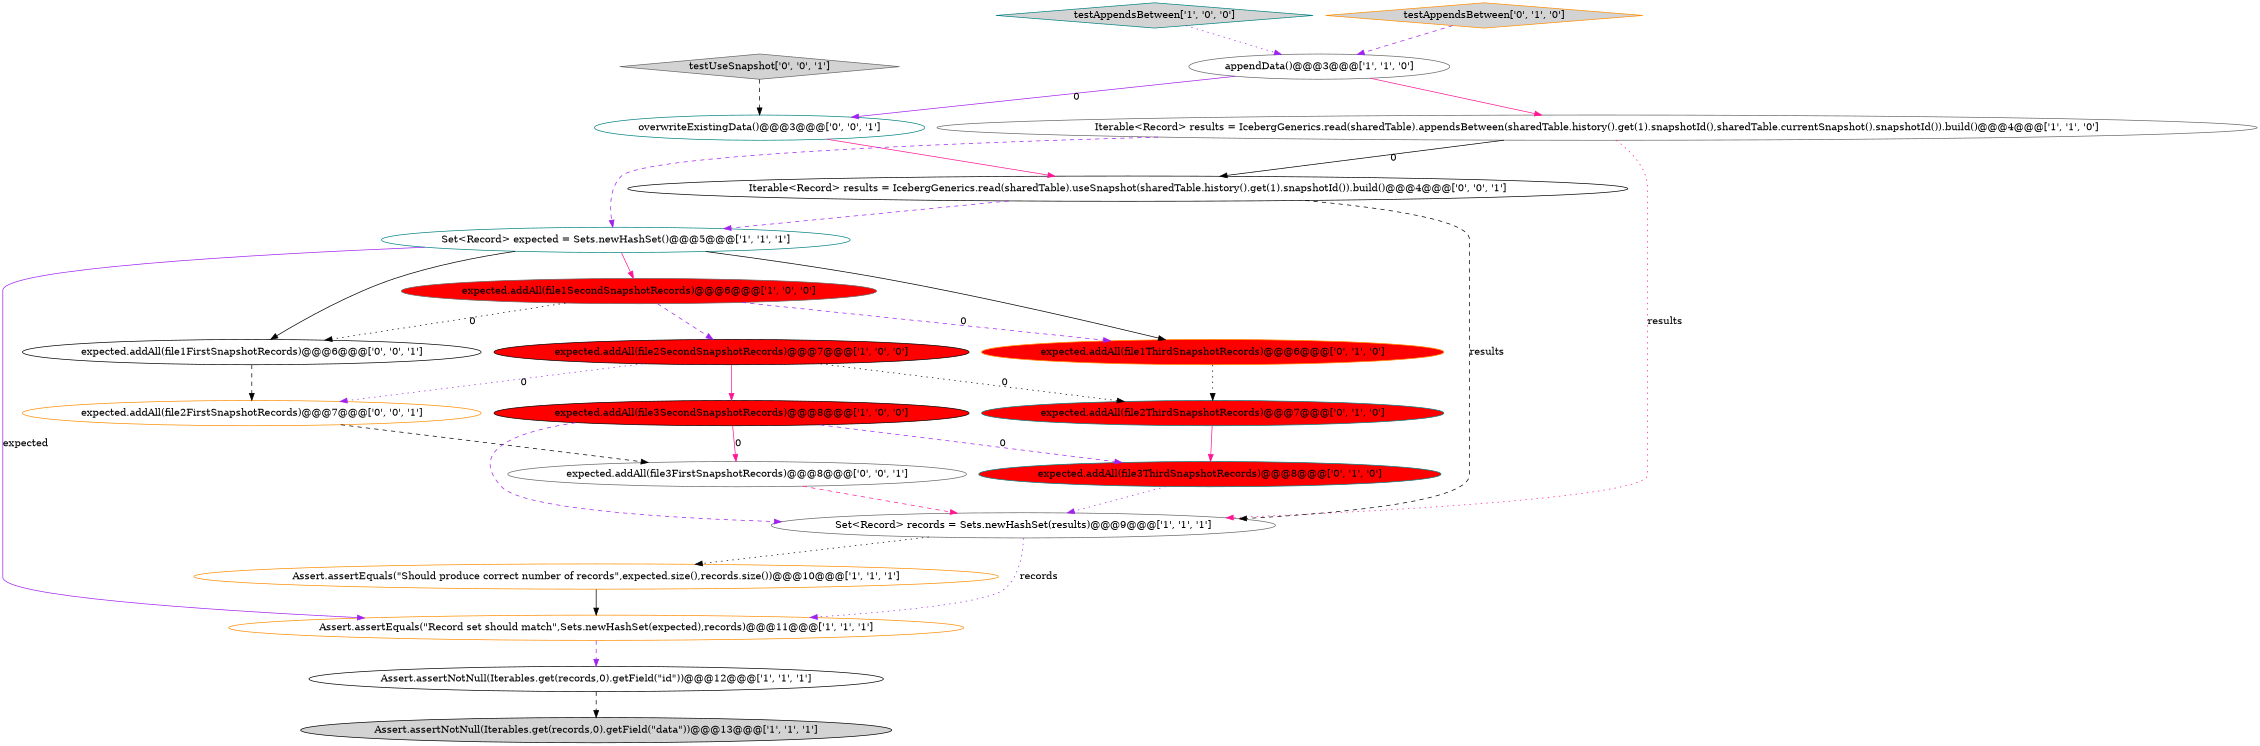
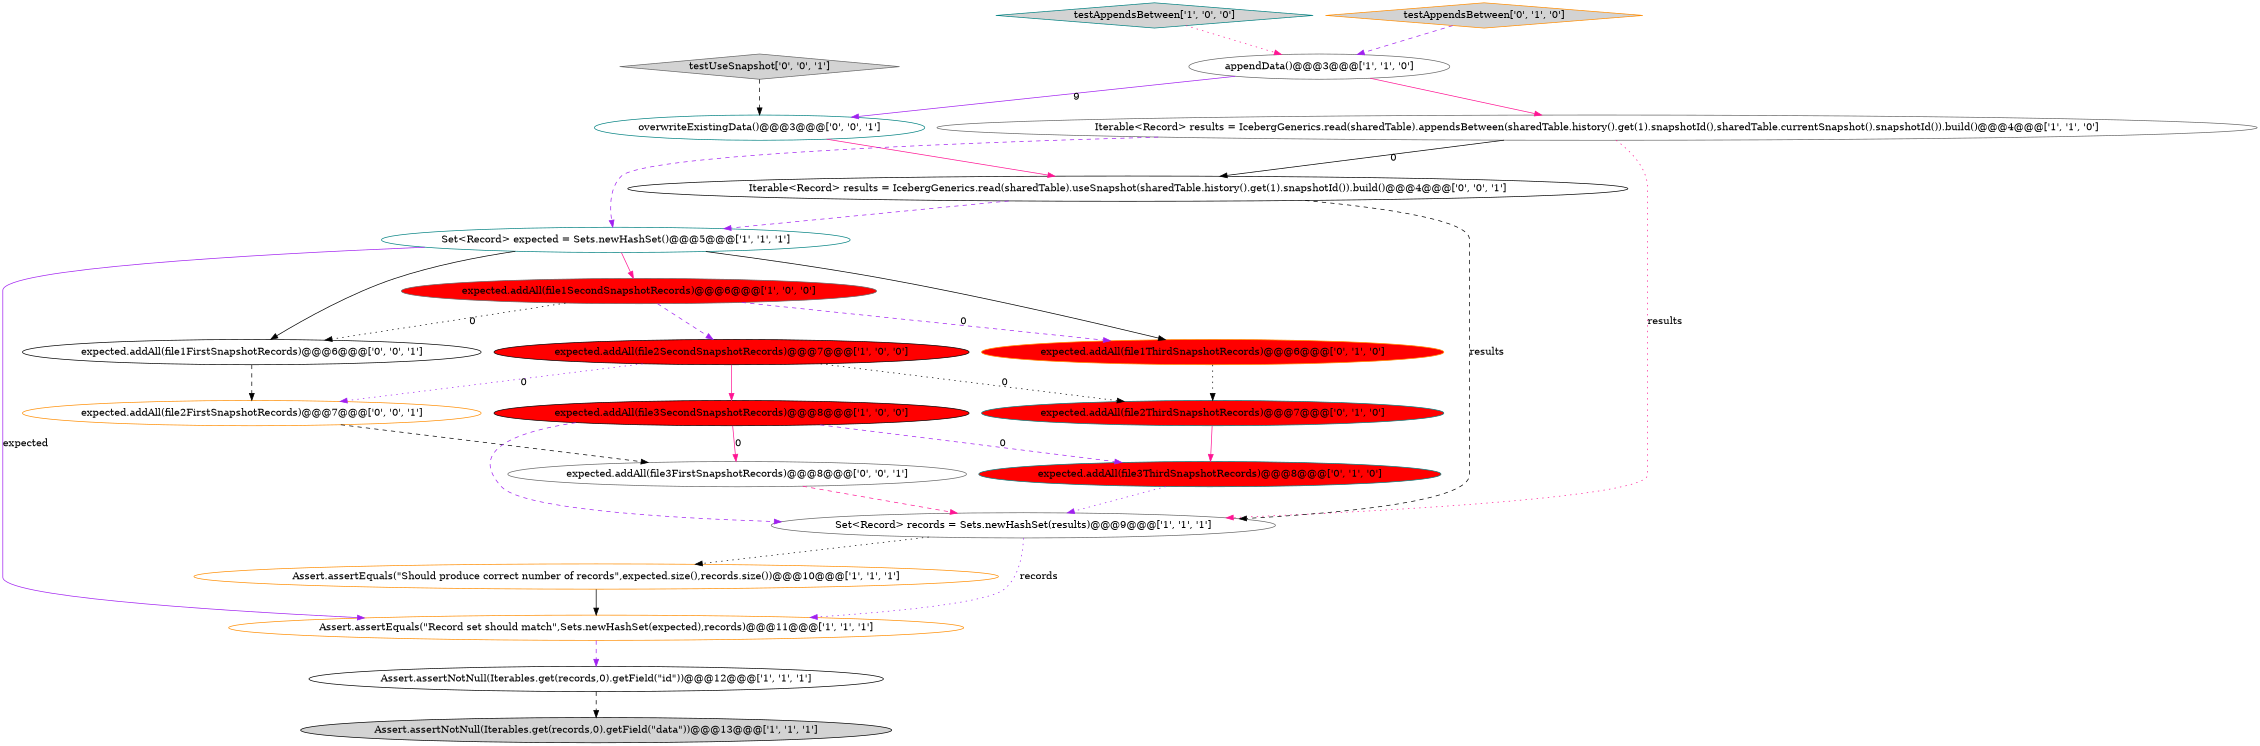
(1230, 39) -> (1230, 39)
(1077, 97) -> (1077, 97)
